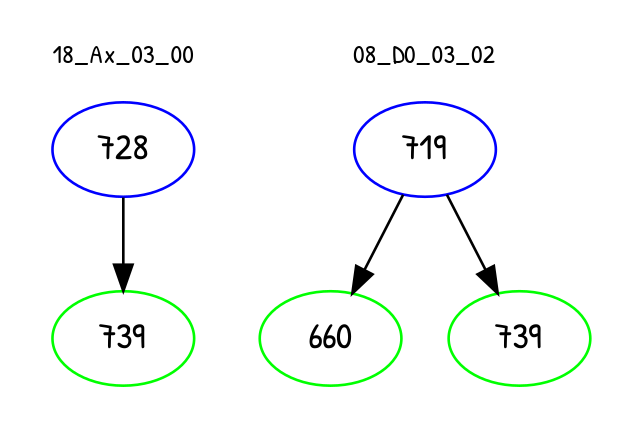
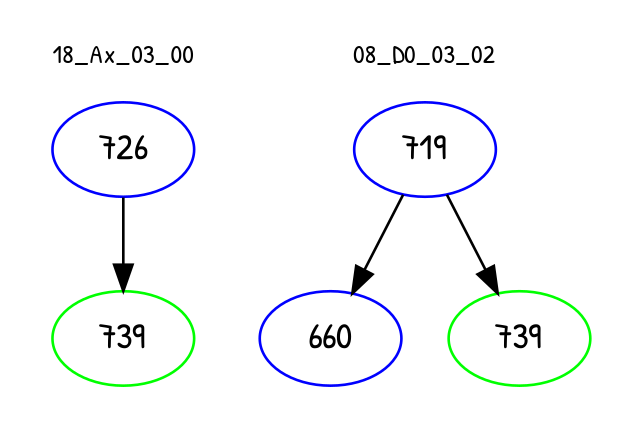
(123, 150) -> (123, 150)
(331, 338) -> (331, 338)
